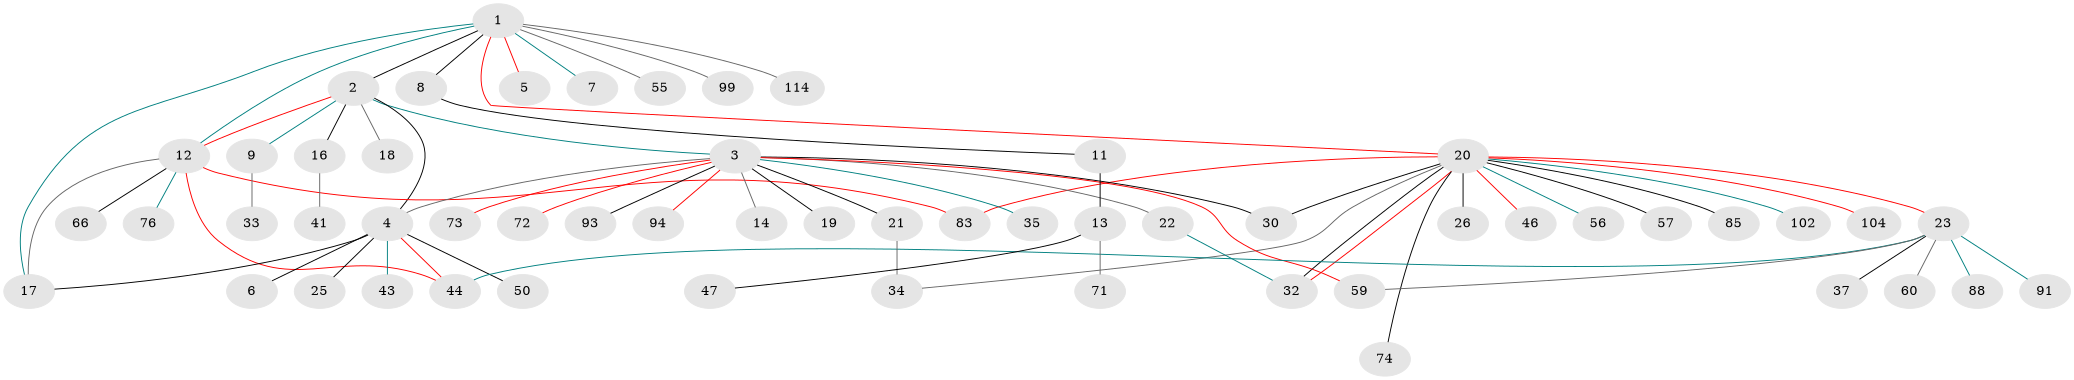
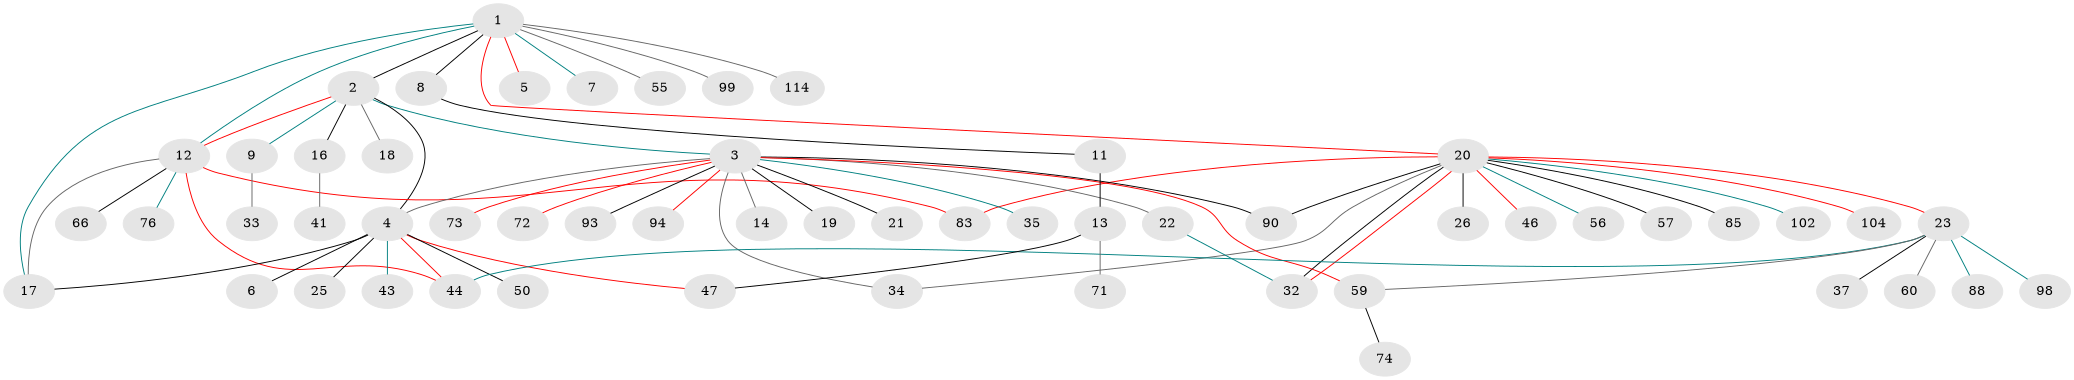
(1271, 224) -> (1271, 224)
(1411, 253) -> (1372, 325)
(897, 258) -> (763, 261)
none -> (558, 272)
(2045, 291) -> (2045, 291)
